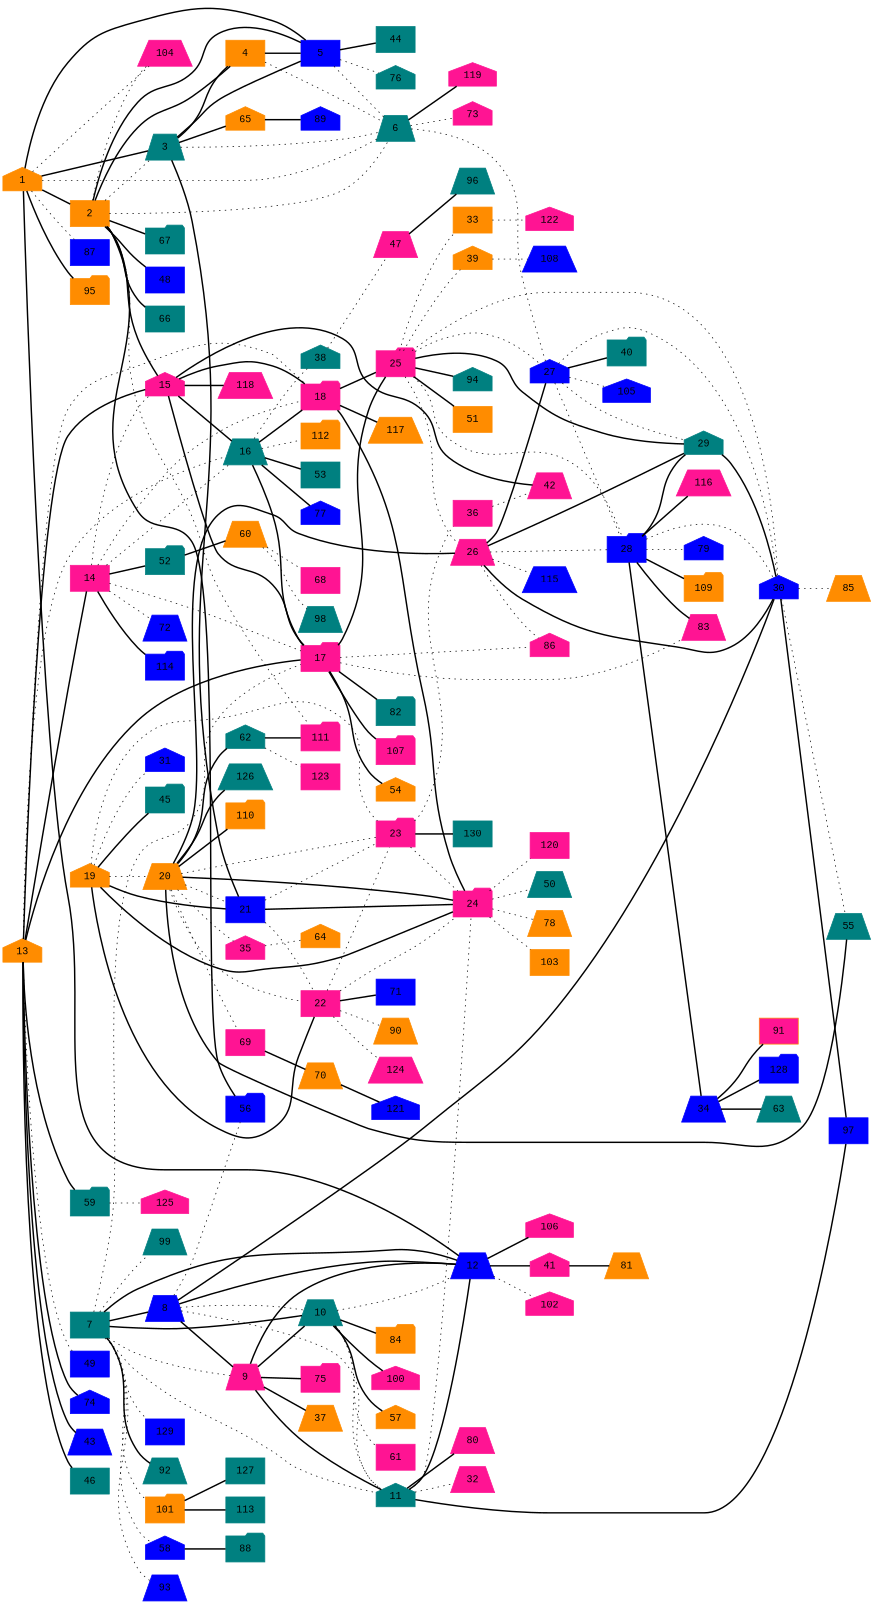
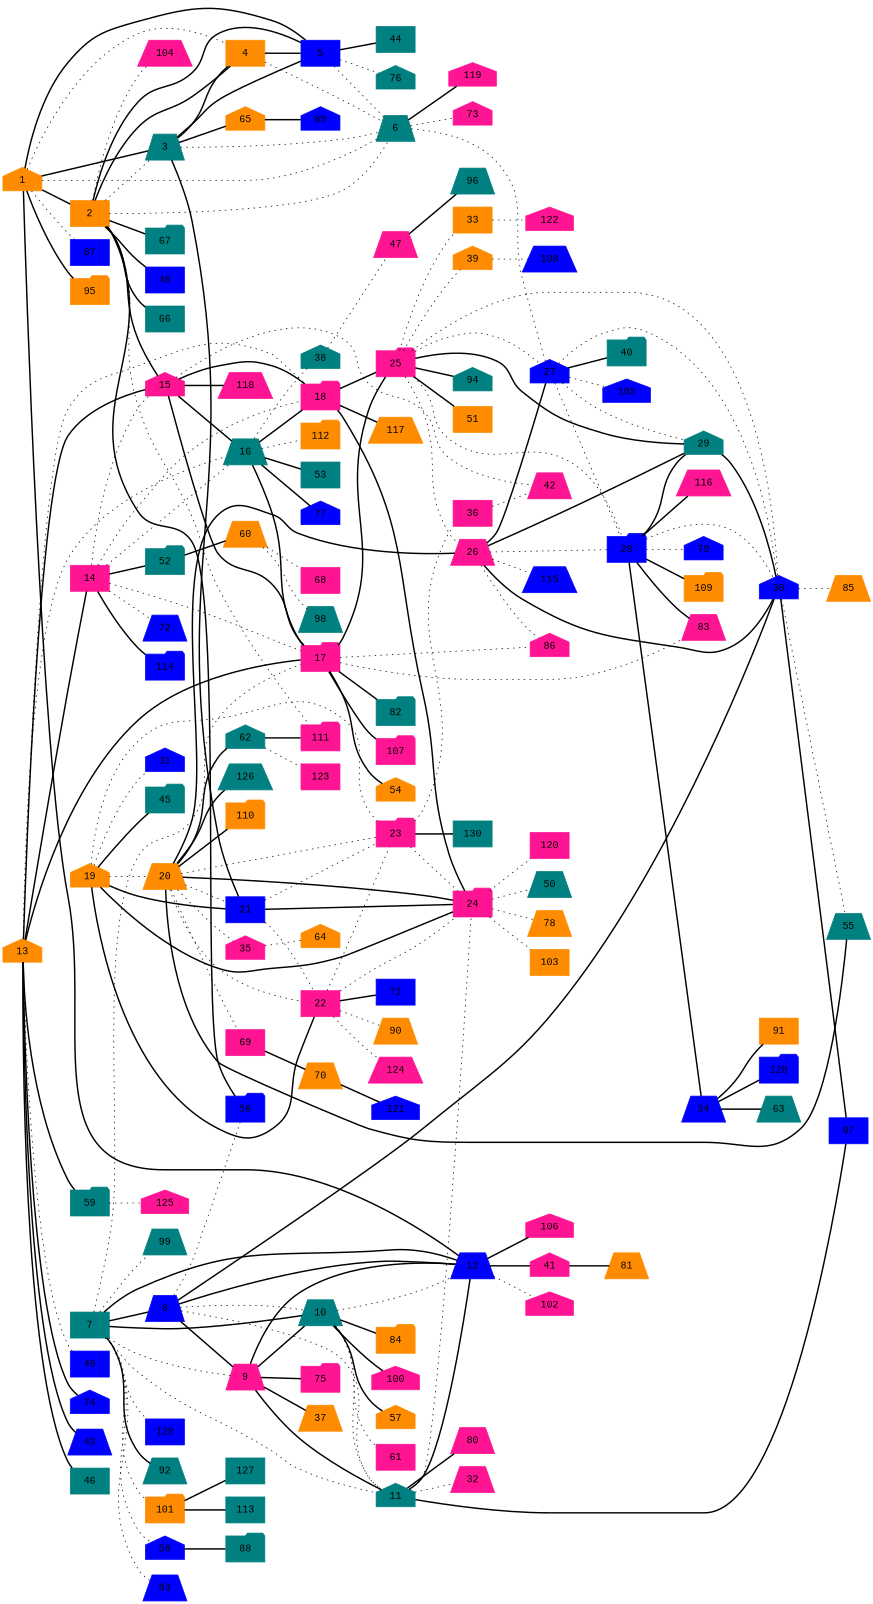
(91, 119) -> (101, 58)
(361, 372) -> (361, 372)
(779, 1031) -> (779, 1031)
